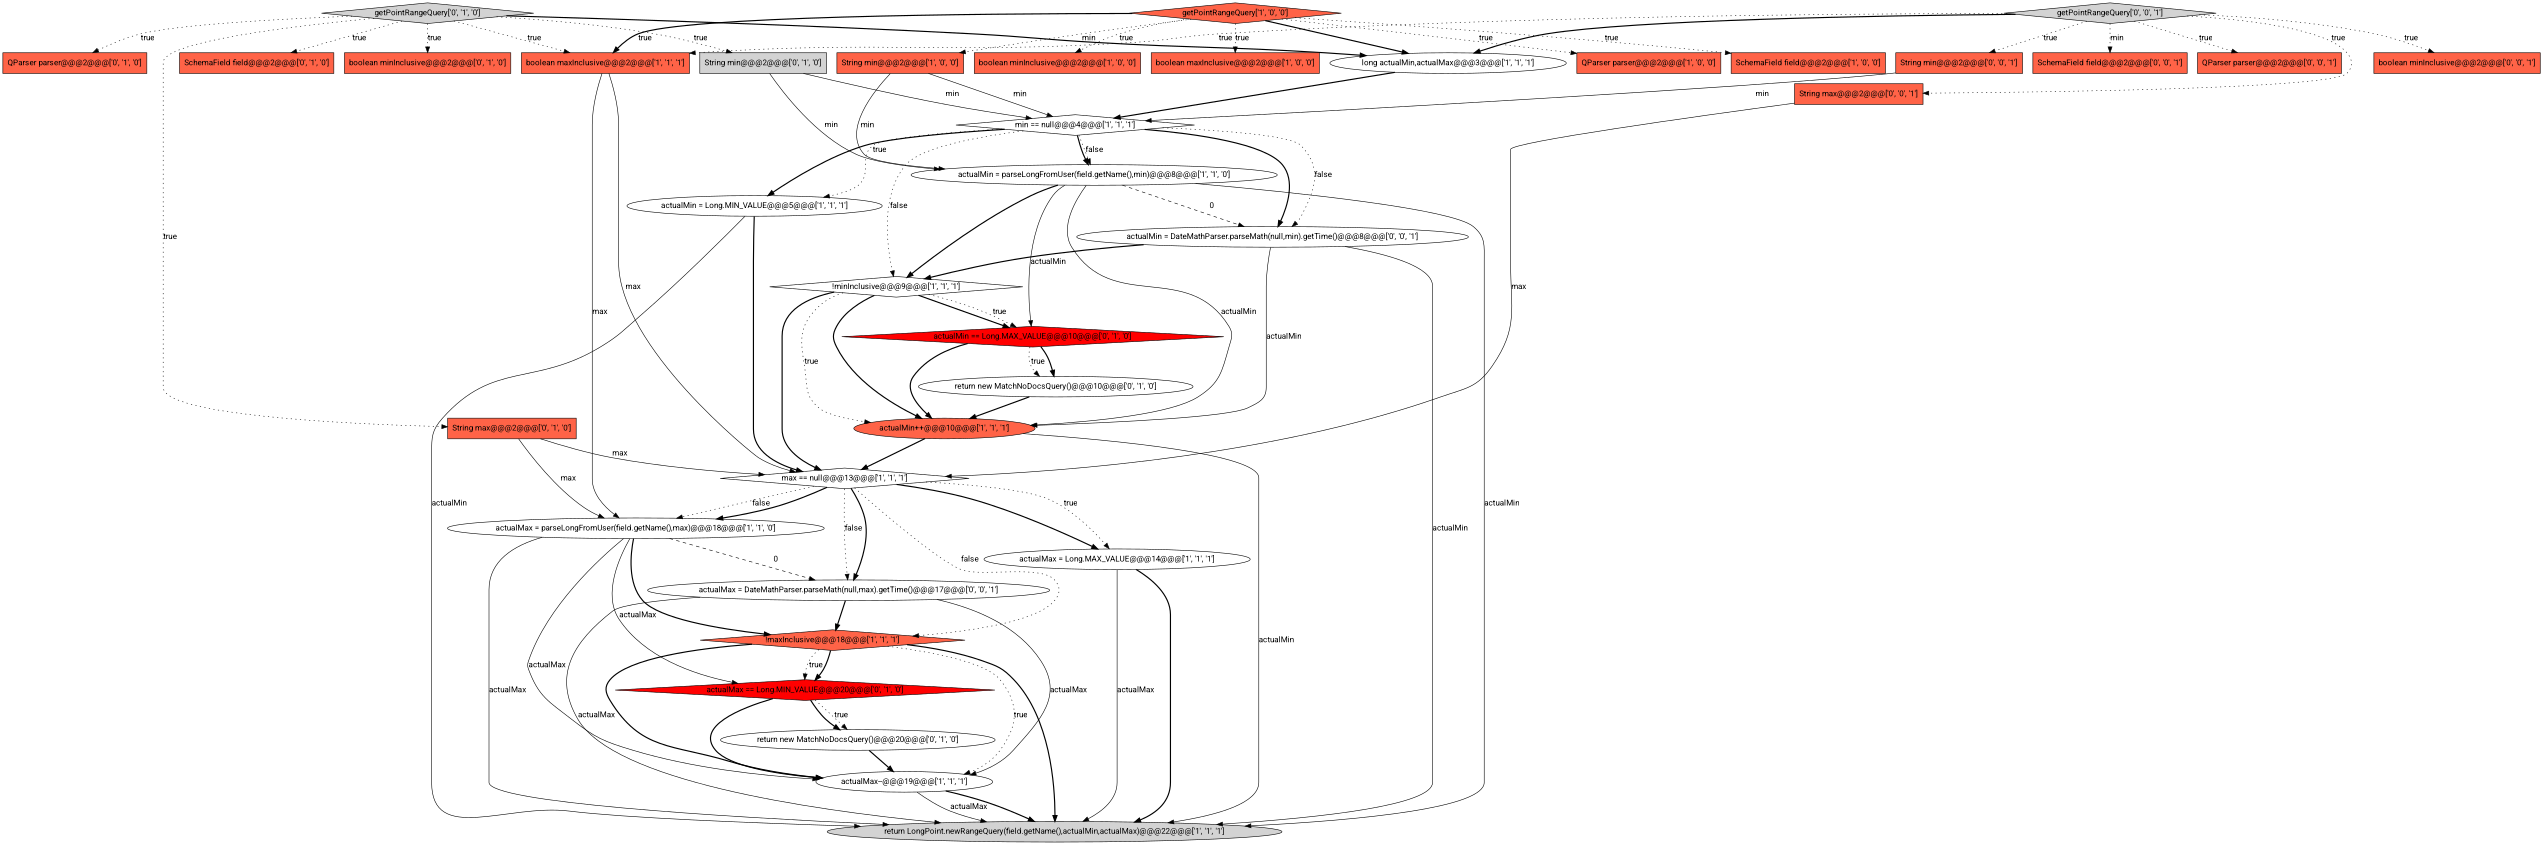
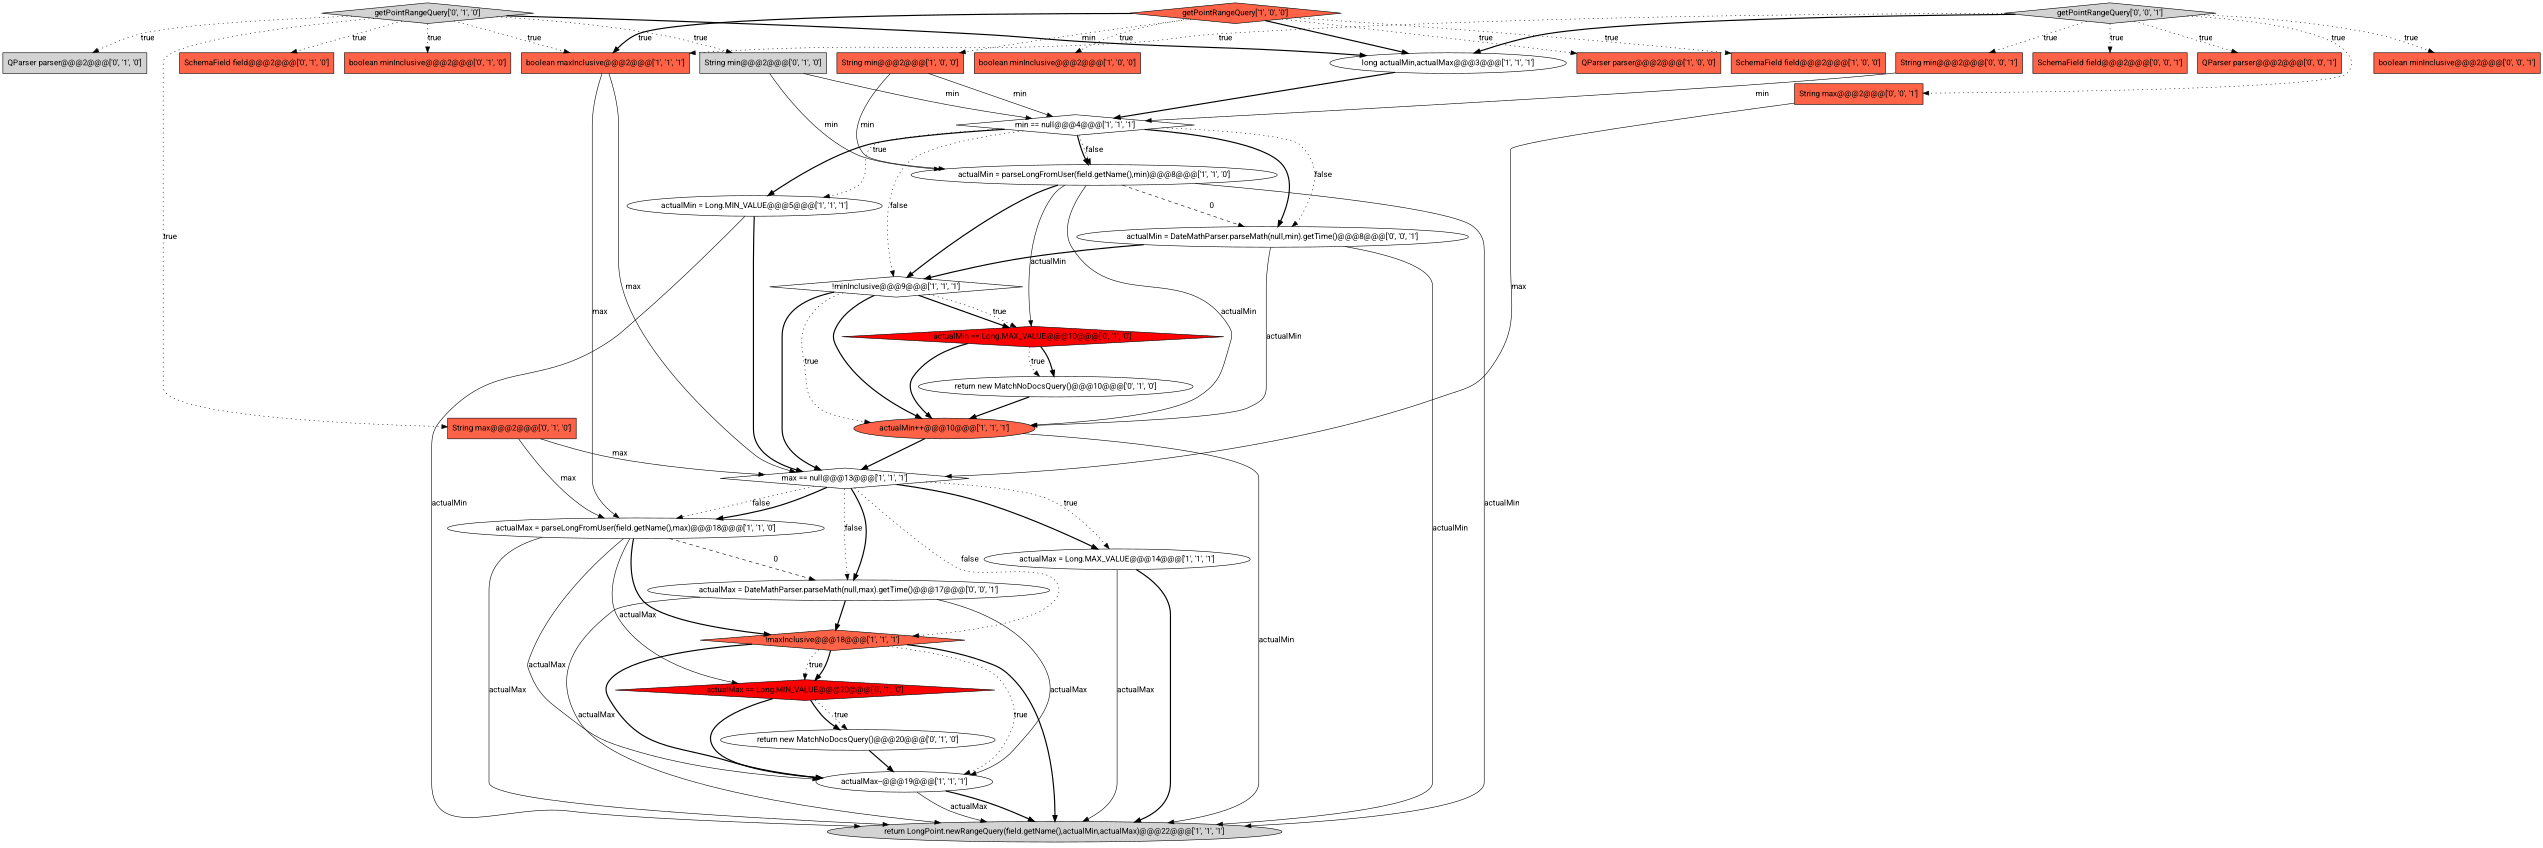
(2117, 38) -> (2117, 38)
(75, 63) -> (75, 63)
(1235, 63) -> none
